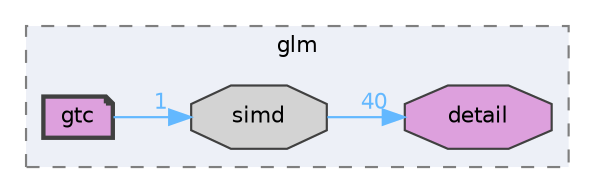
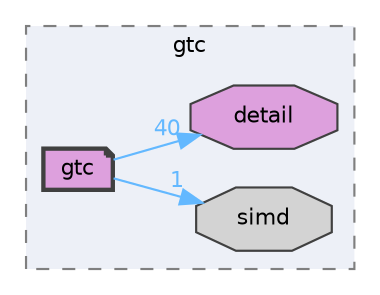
(297, 47) -> (190, 47)
(355, 117) -> (146, 150)
